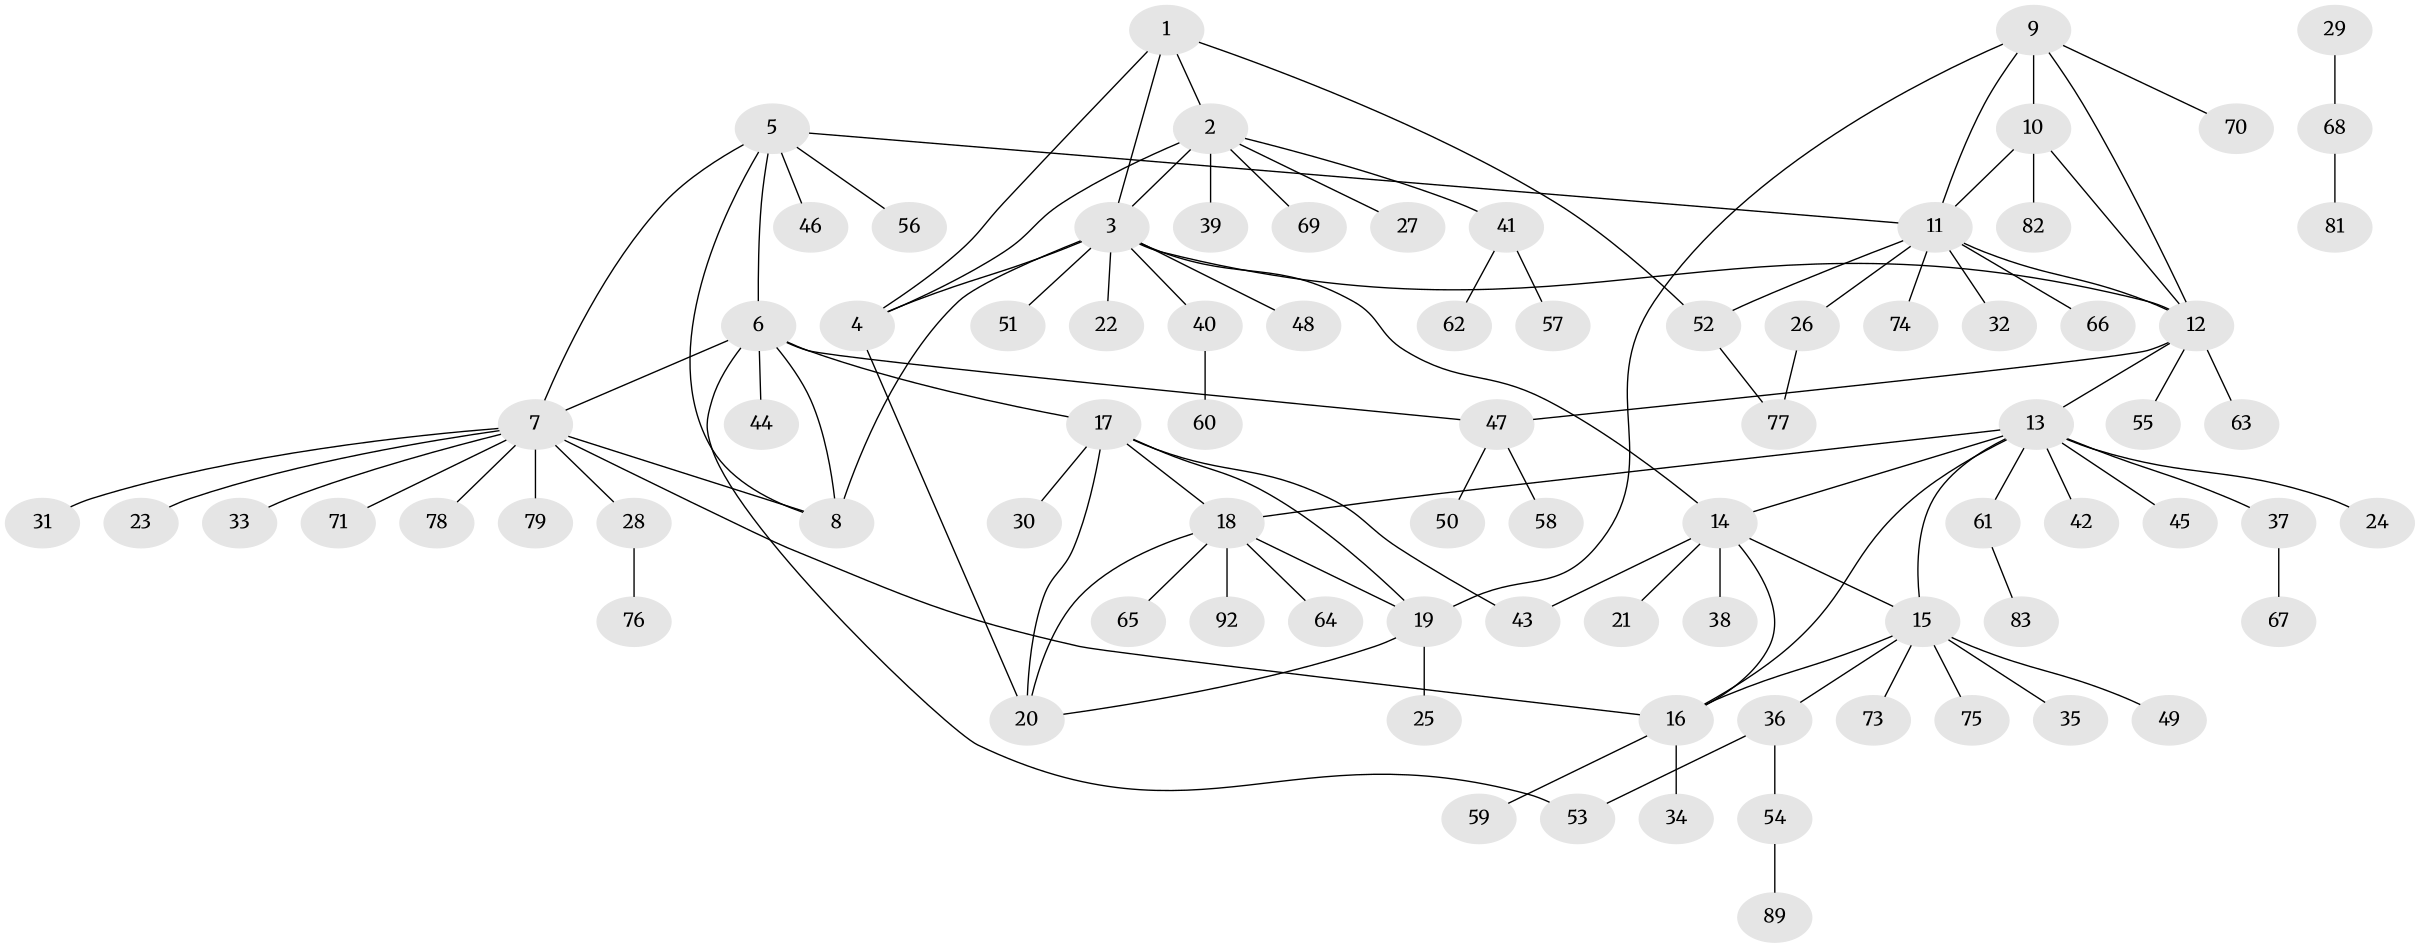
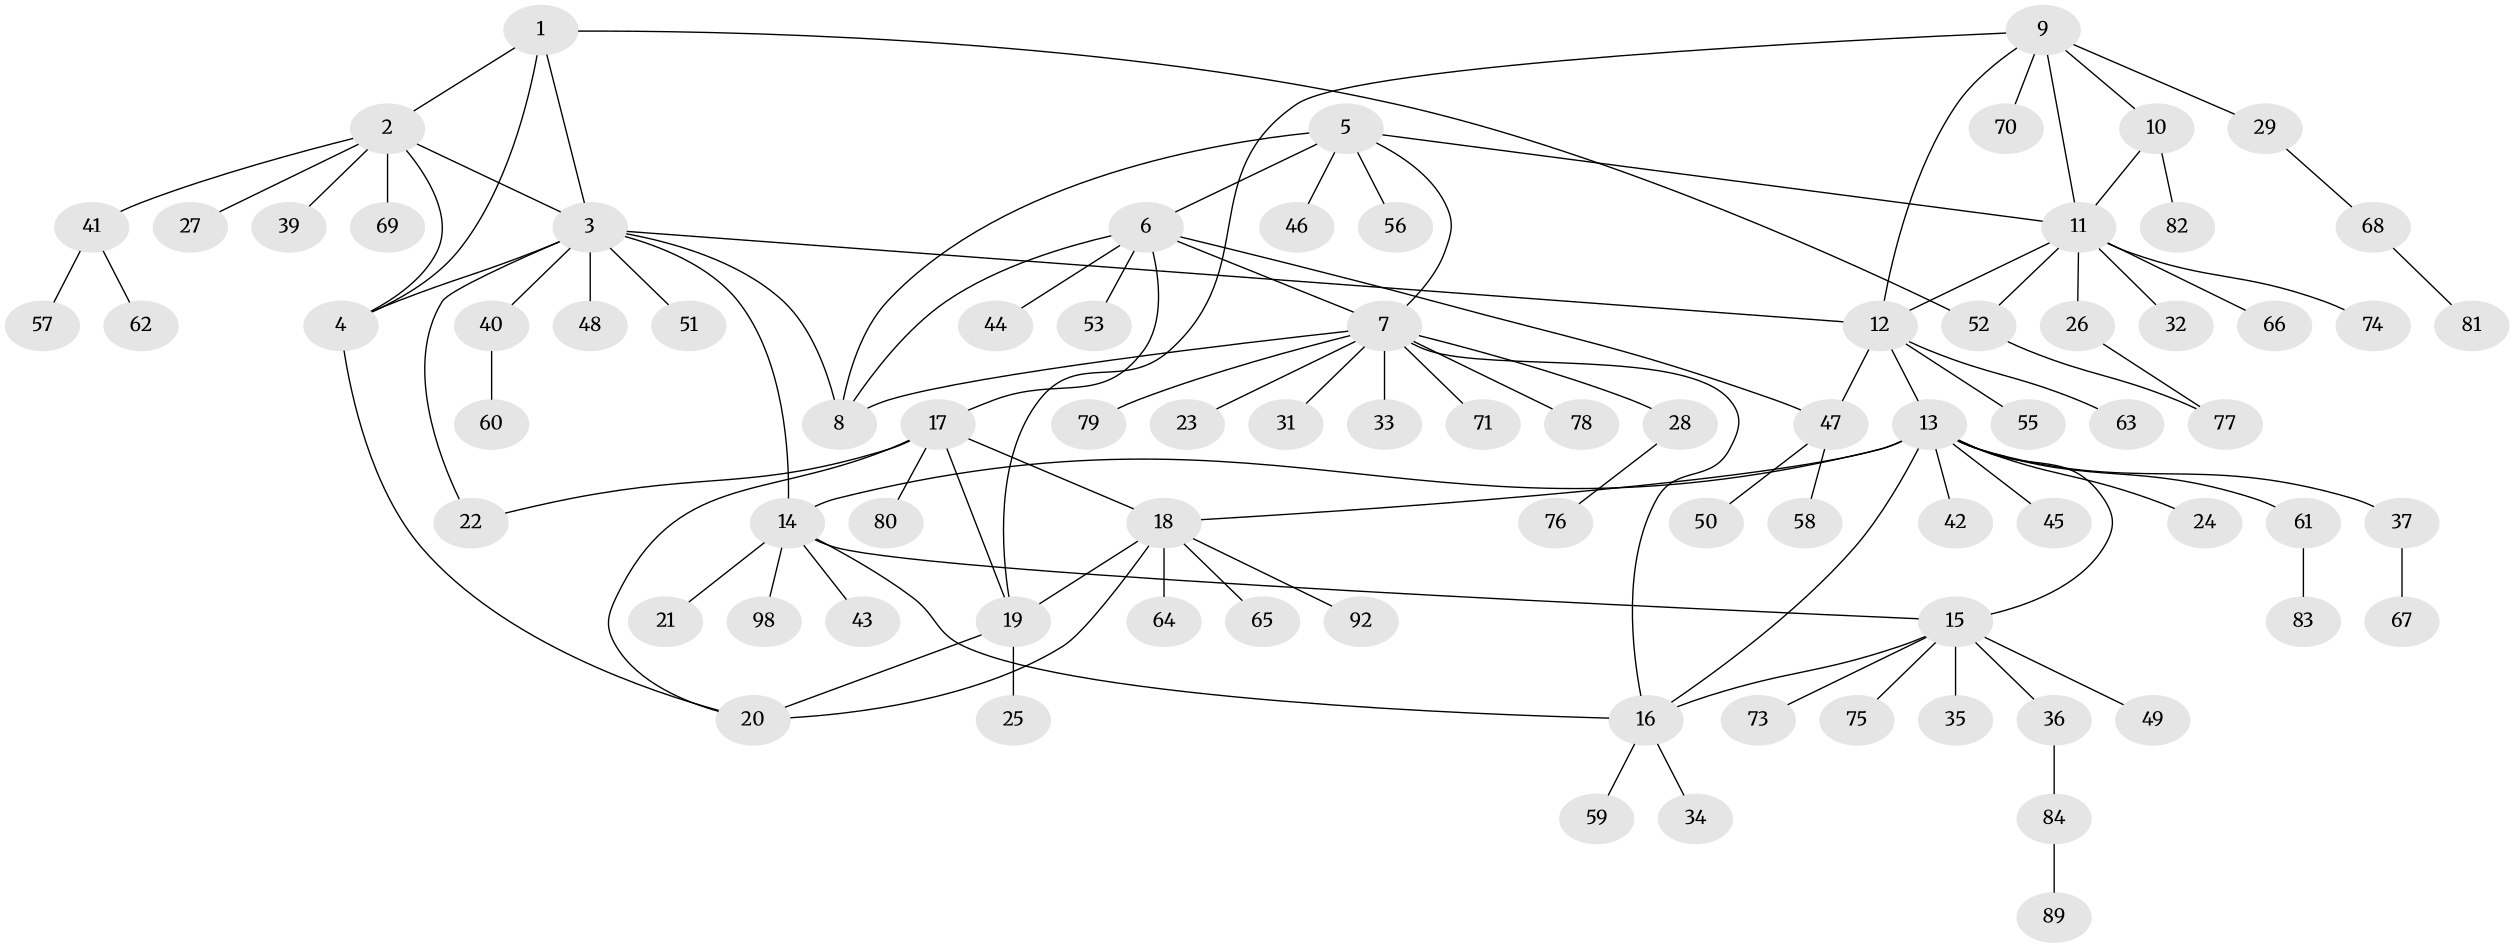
none -> (2154, 79)
(2115, 227) -> none
(1326, 497) -> (709, 481)
(1024, 523) -> (886, 523)
(1720, 622) -> (764, 622)
(1687, 765) -> none
(1775, 819) -> (2054, 819)
